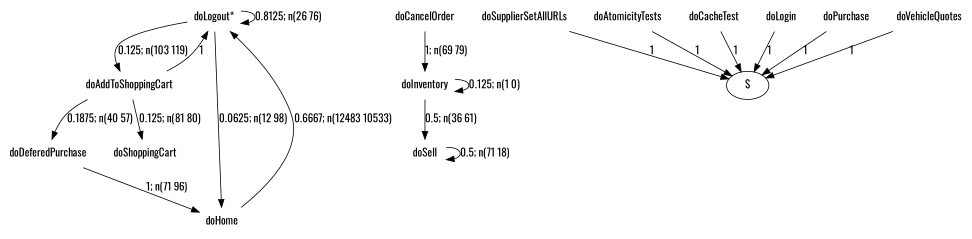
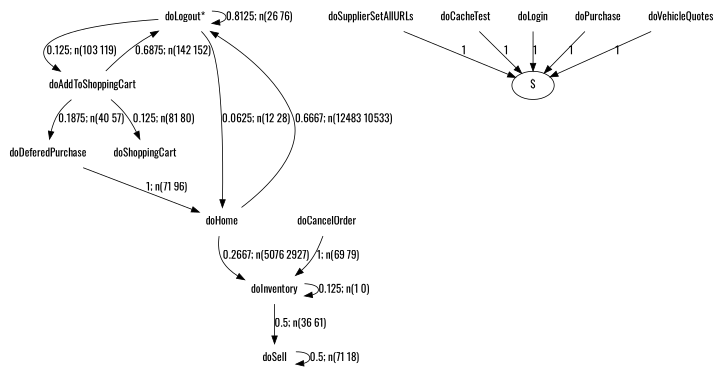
(628, 17) -> none
(202, 51) -> (173, 51)
(253, 119) -> (257, 119)
none -> (222, 259)
